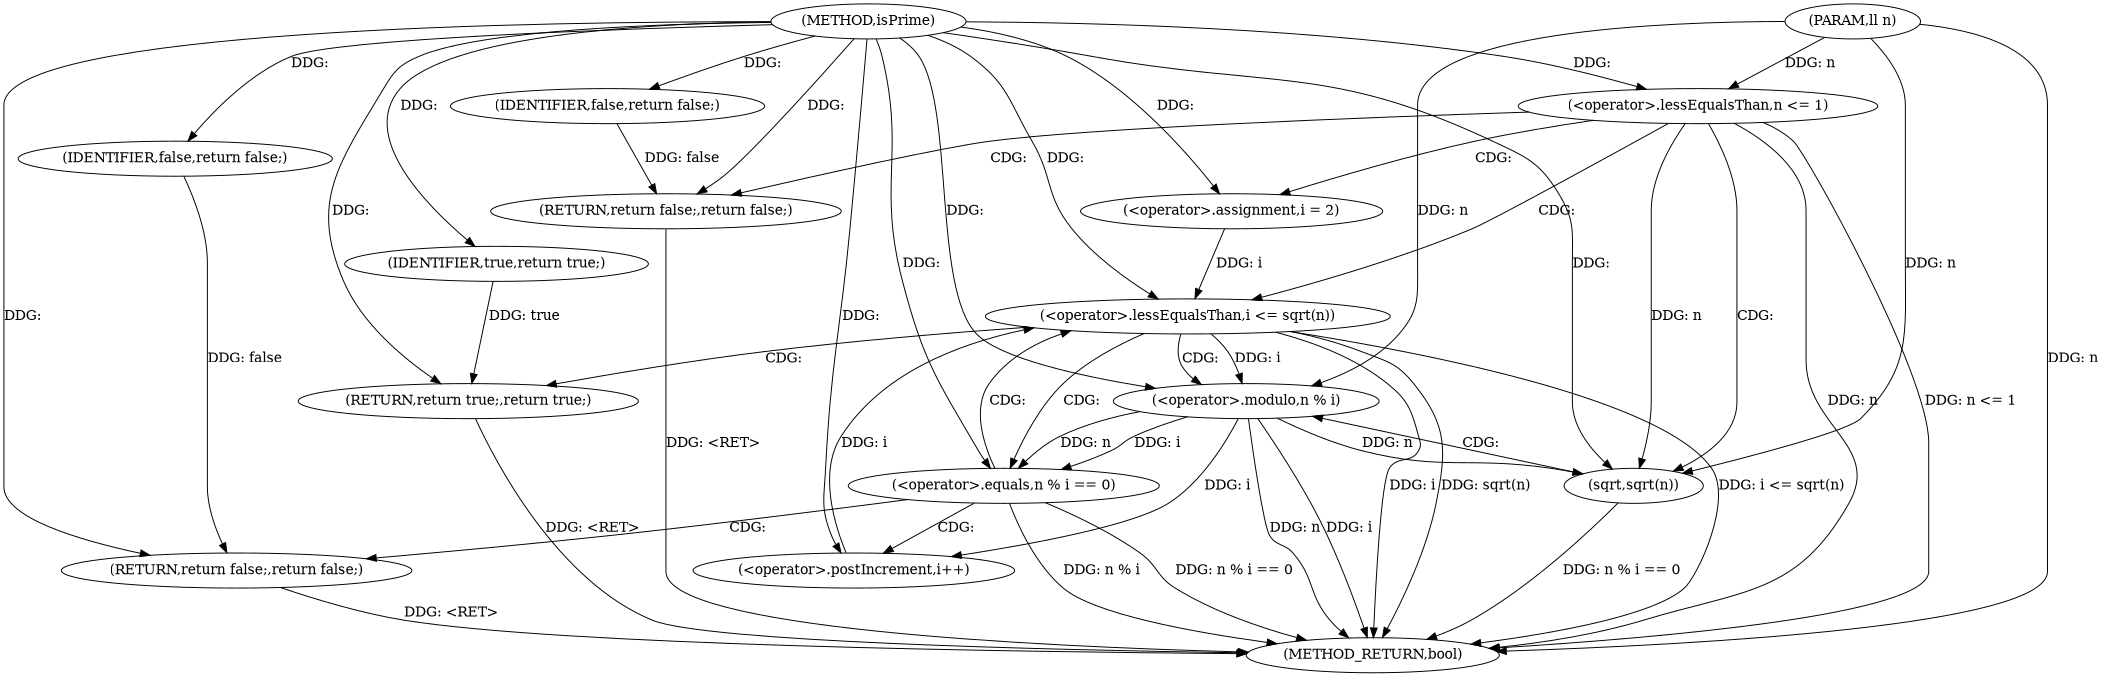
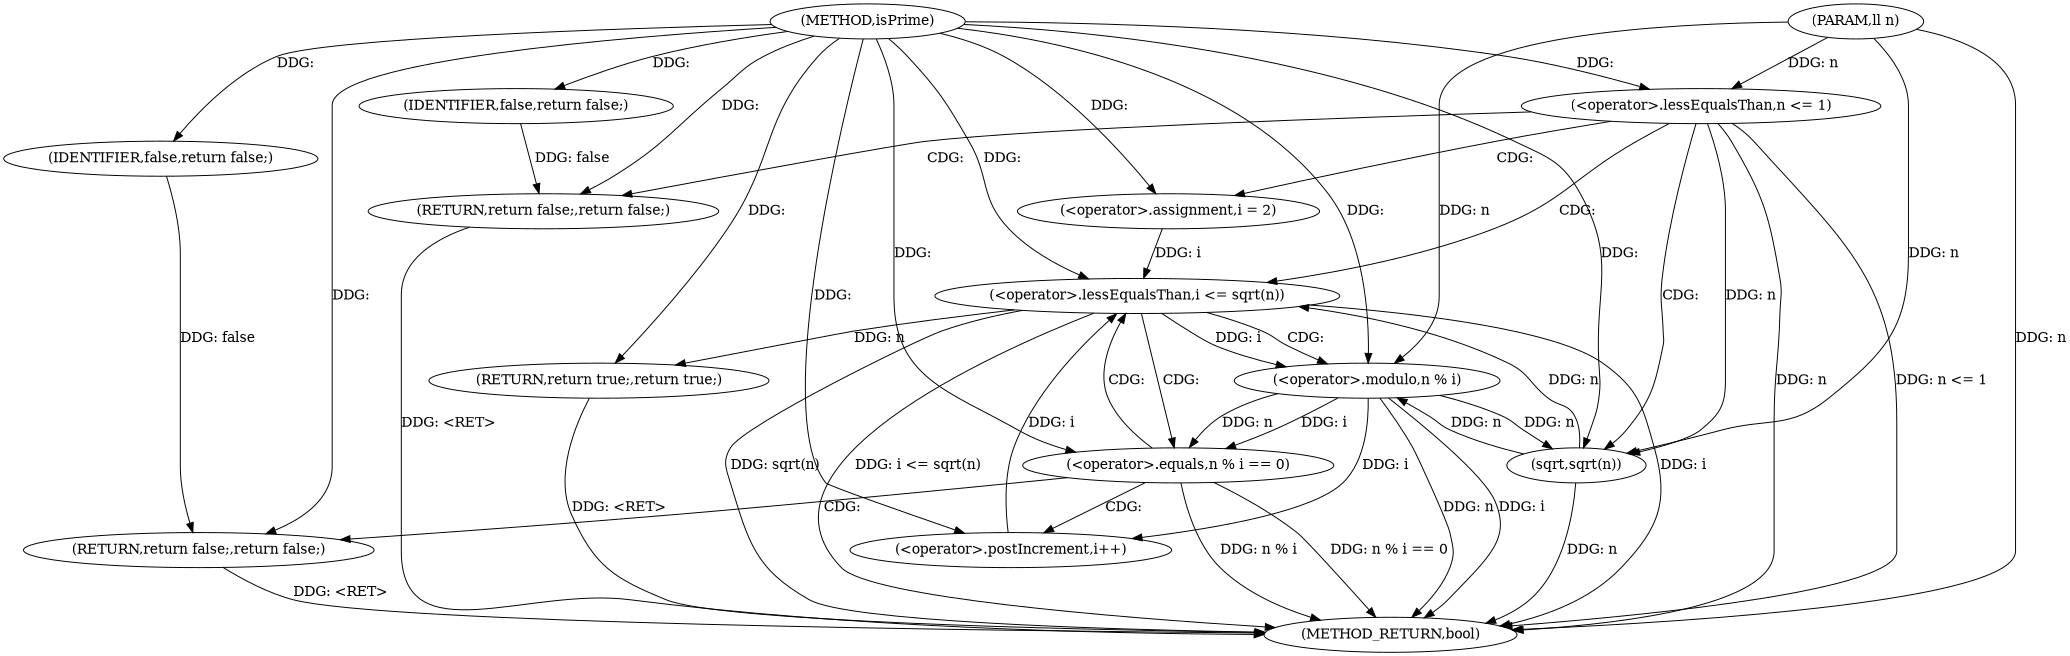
(497, 264) -> none
none -> (1467, 346)
(786, 359) -> (879, 338)
(1483, 443) -> (1476, 423)
(1622, 571) -> (1592, 550)
